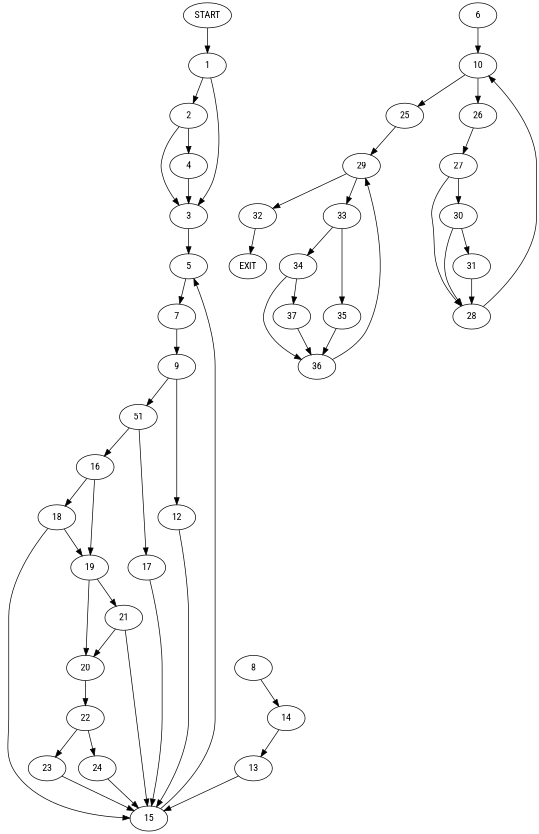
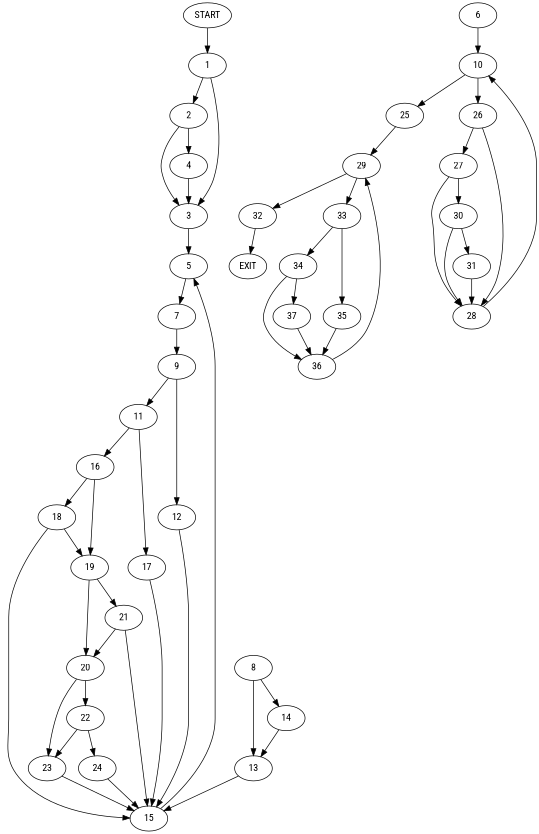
none -> (502, 214)
(138, 417) -> (138, 417)
none -> (58, 712)
none -> (253, 715)
